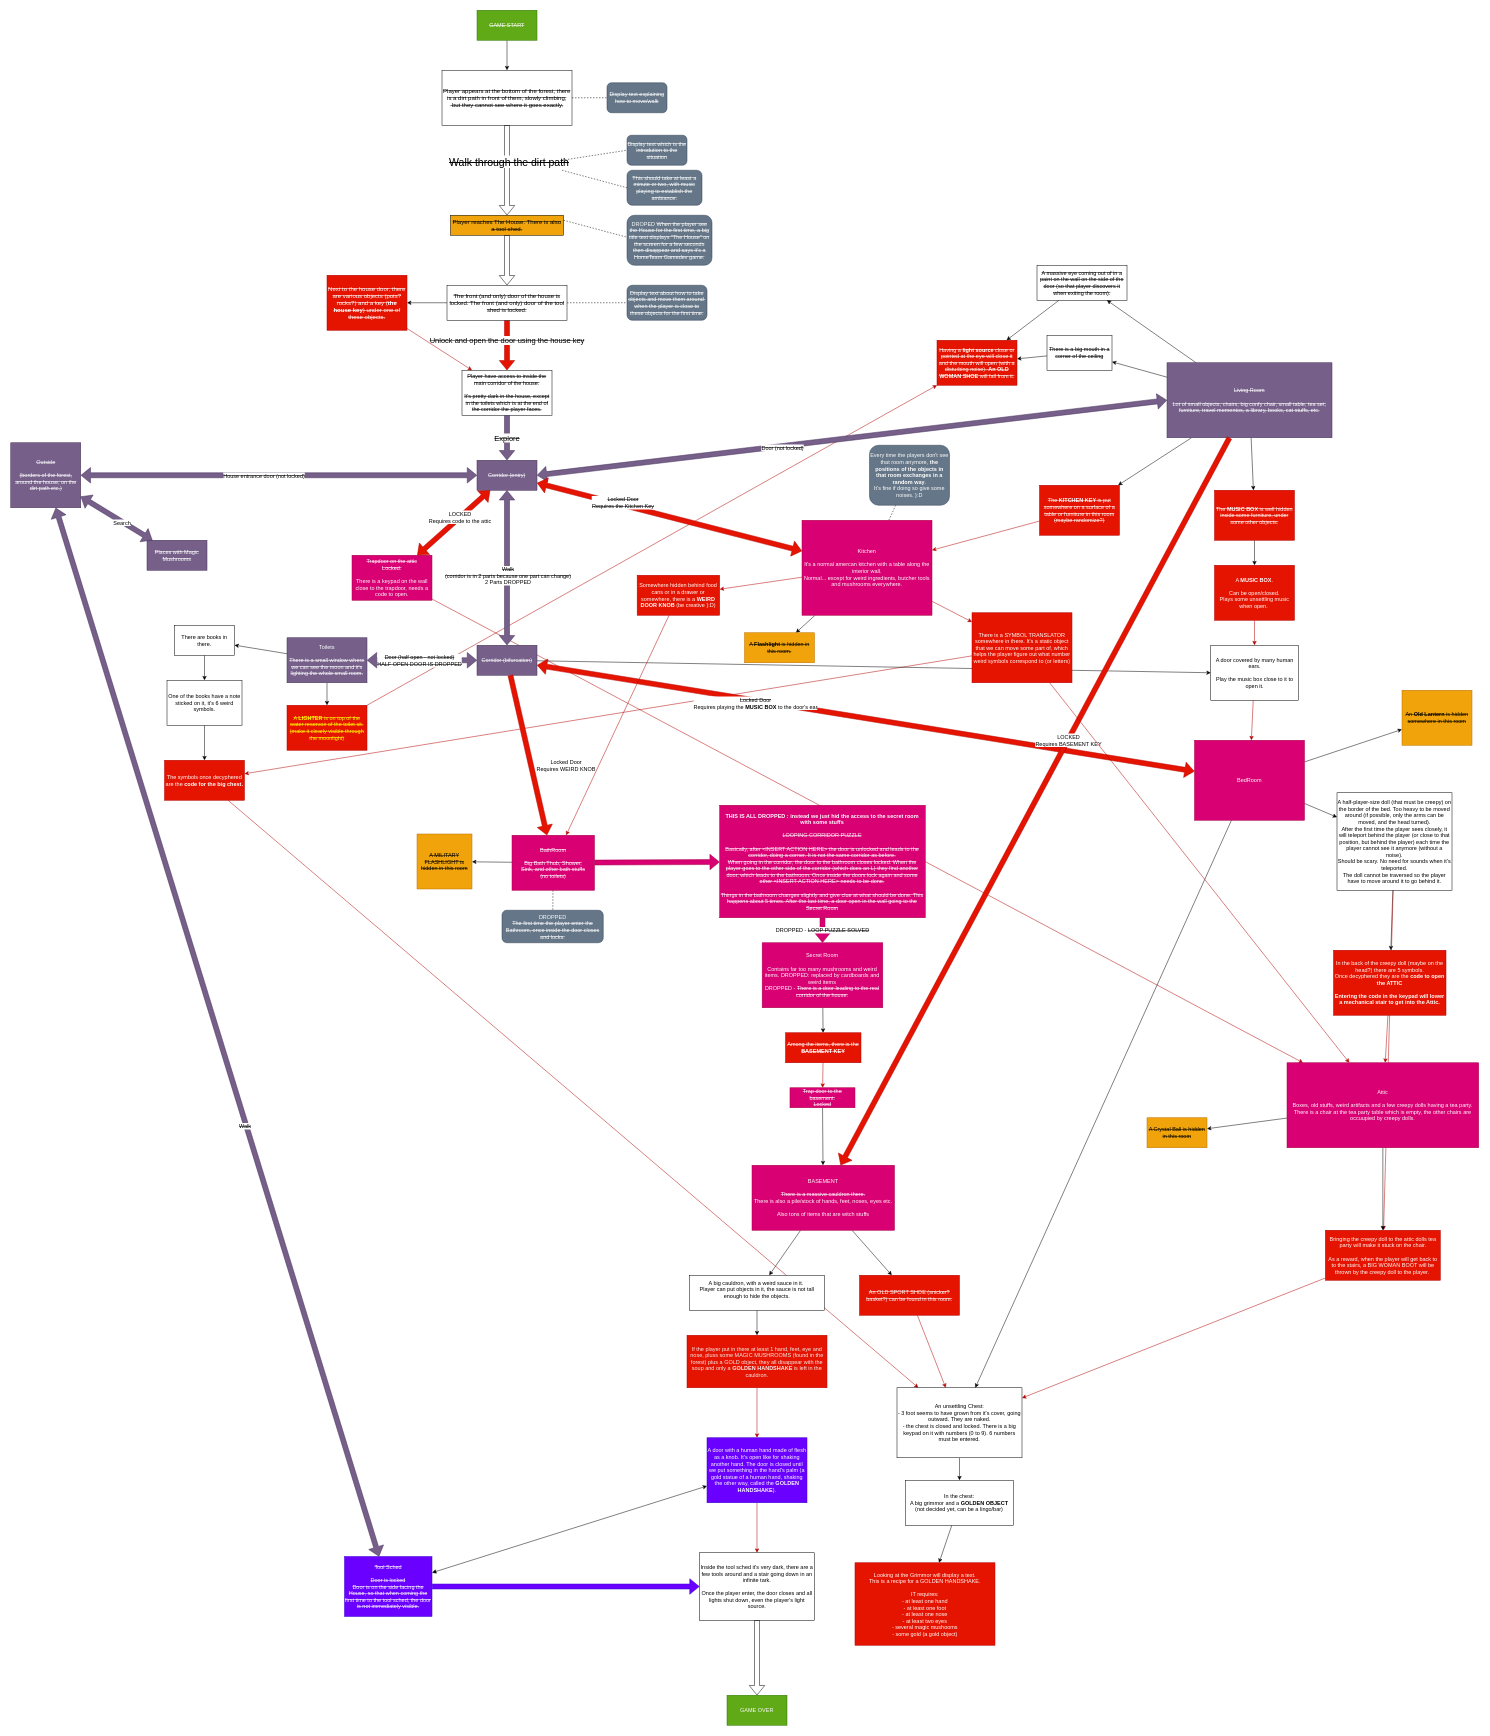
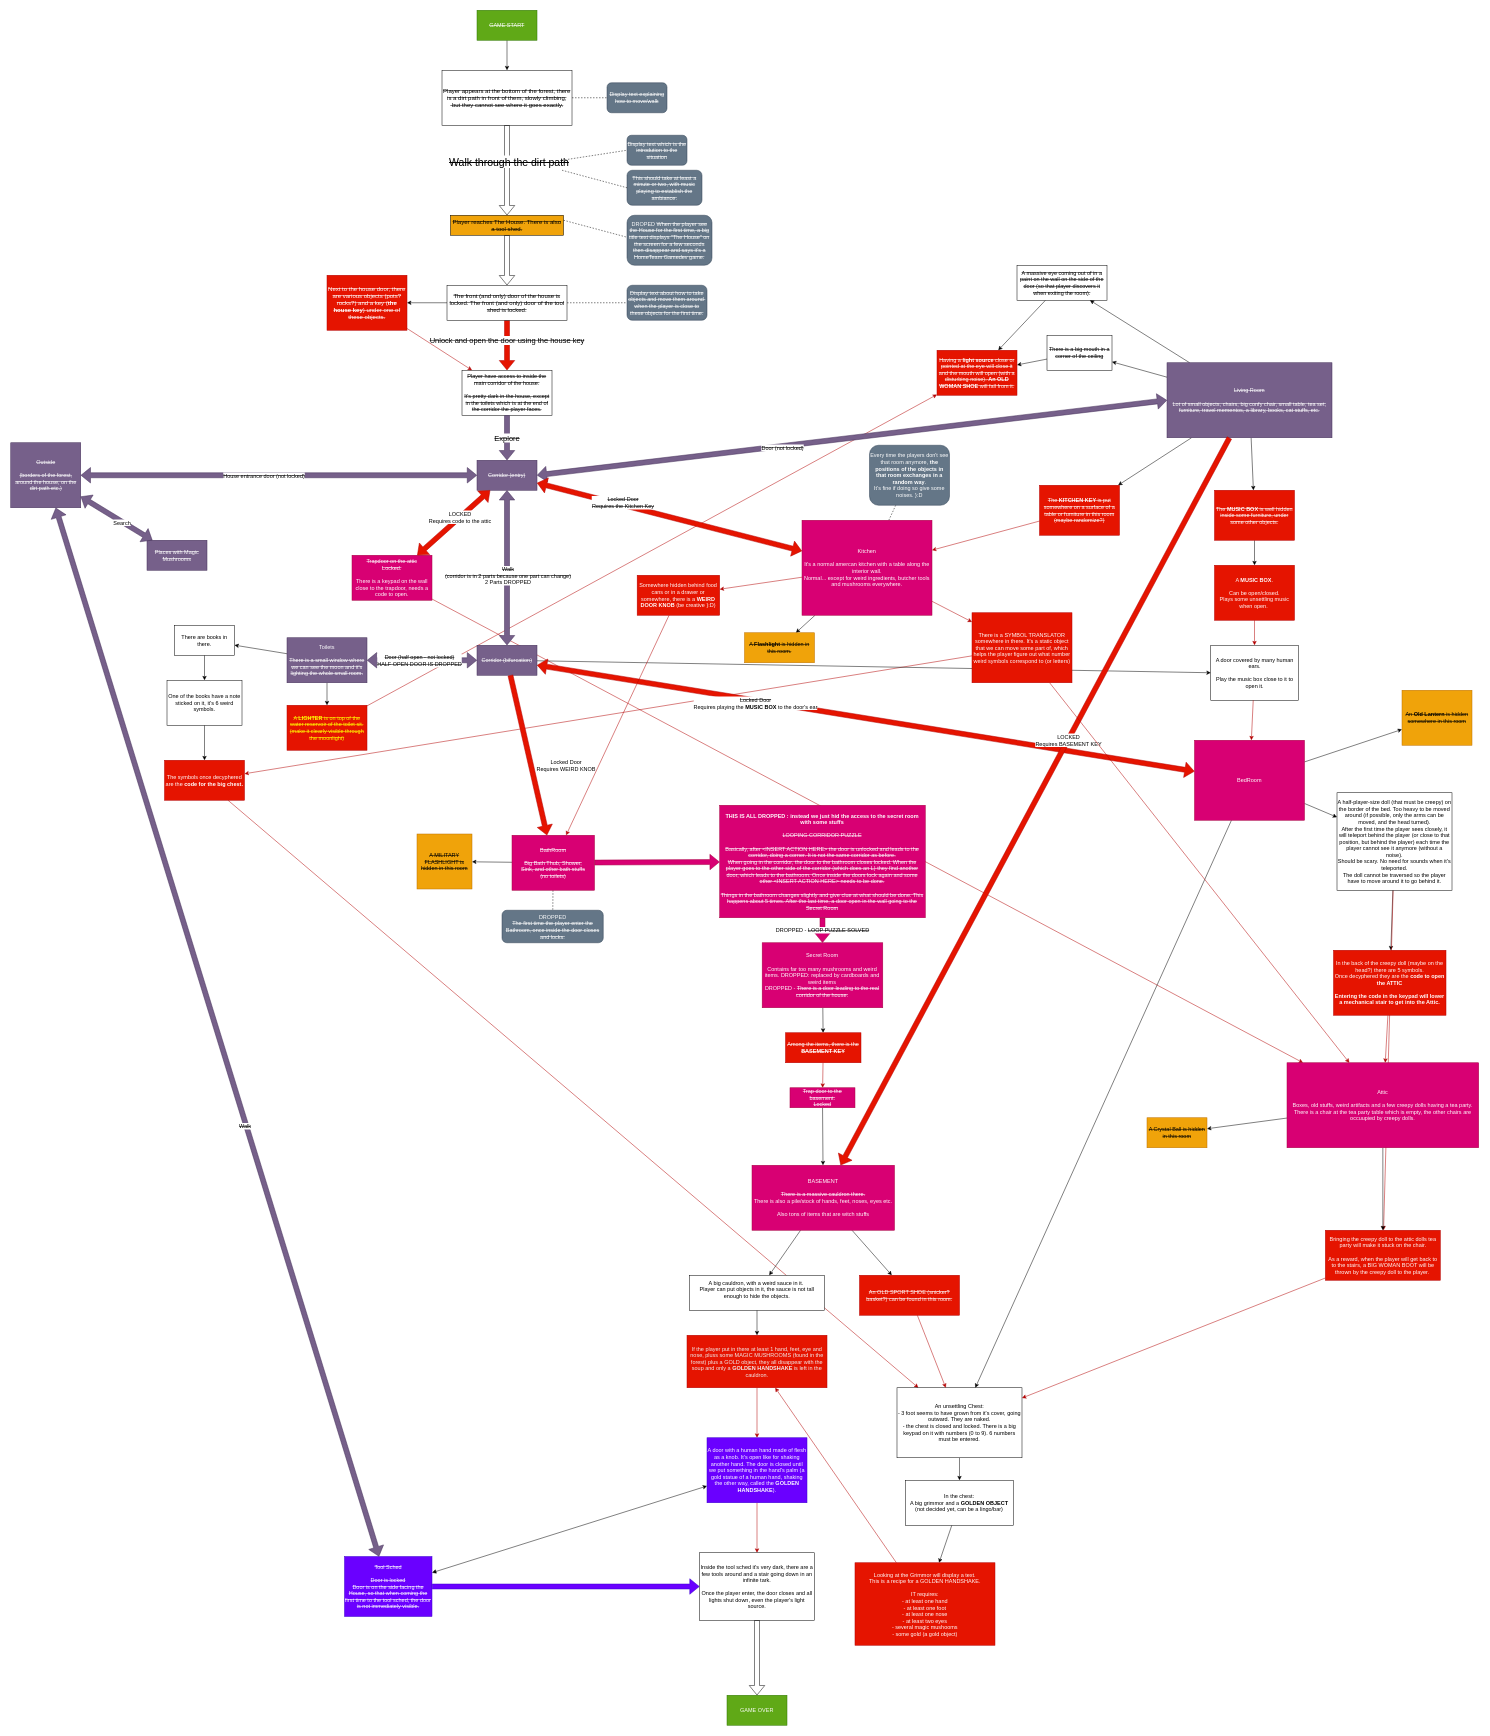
(1082, 283) -> (1062, 283)
(977, 363) -> (977, 373)
none -> (778, 1392)
